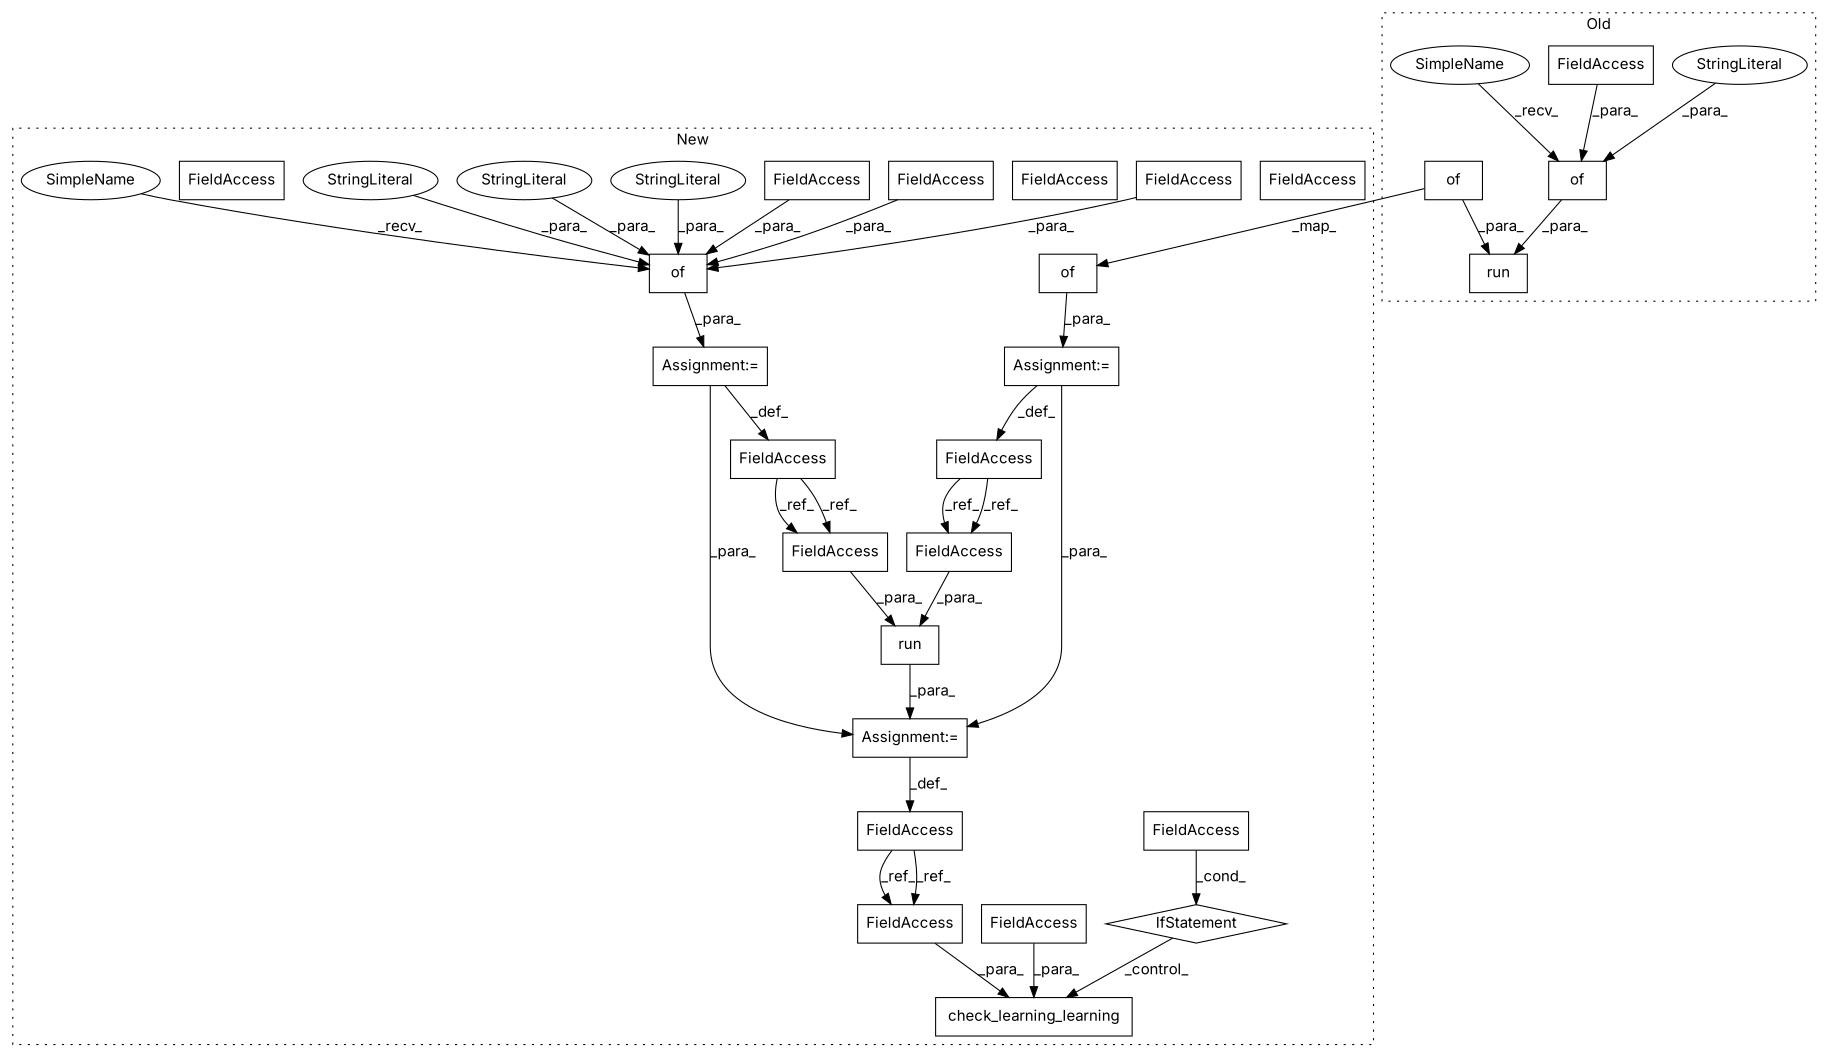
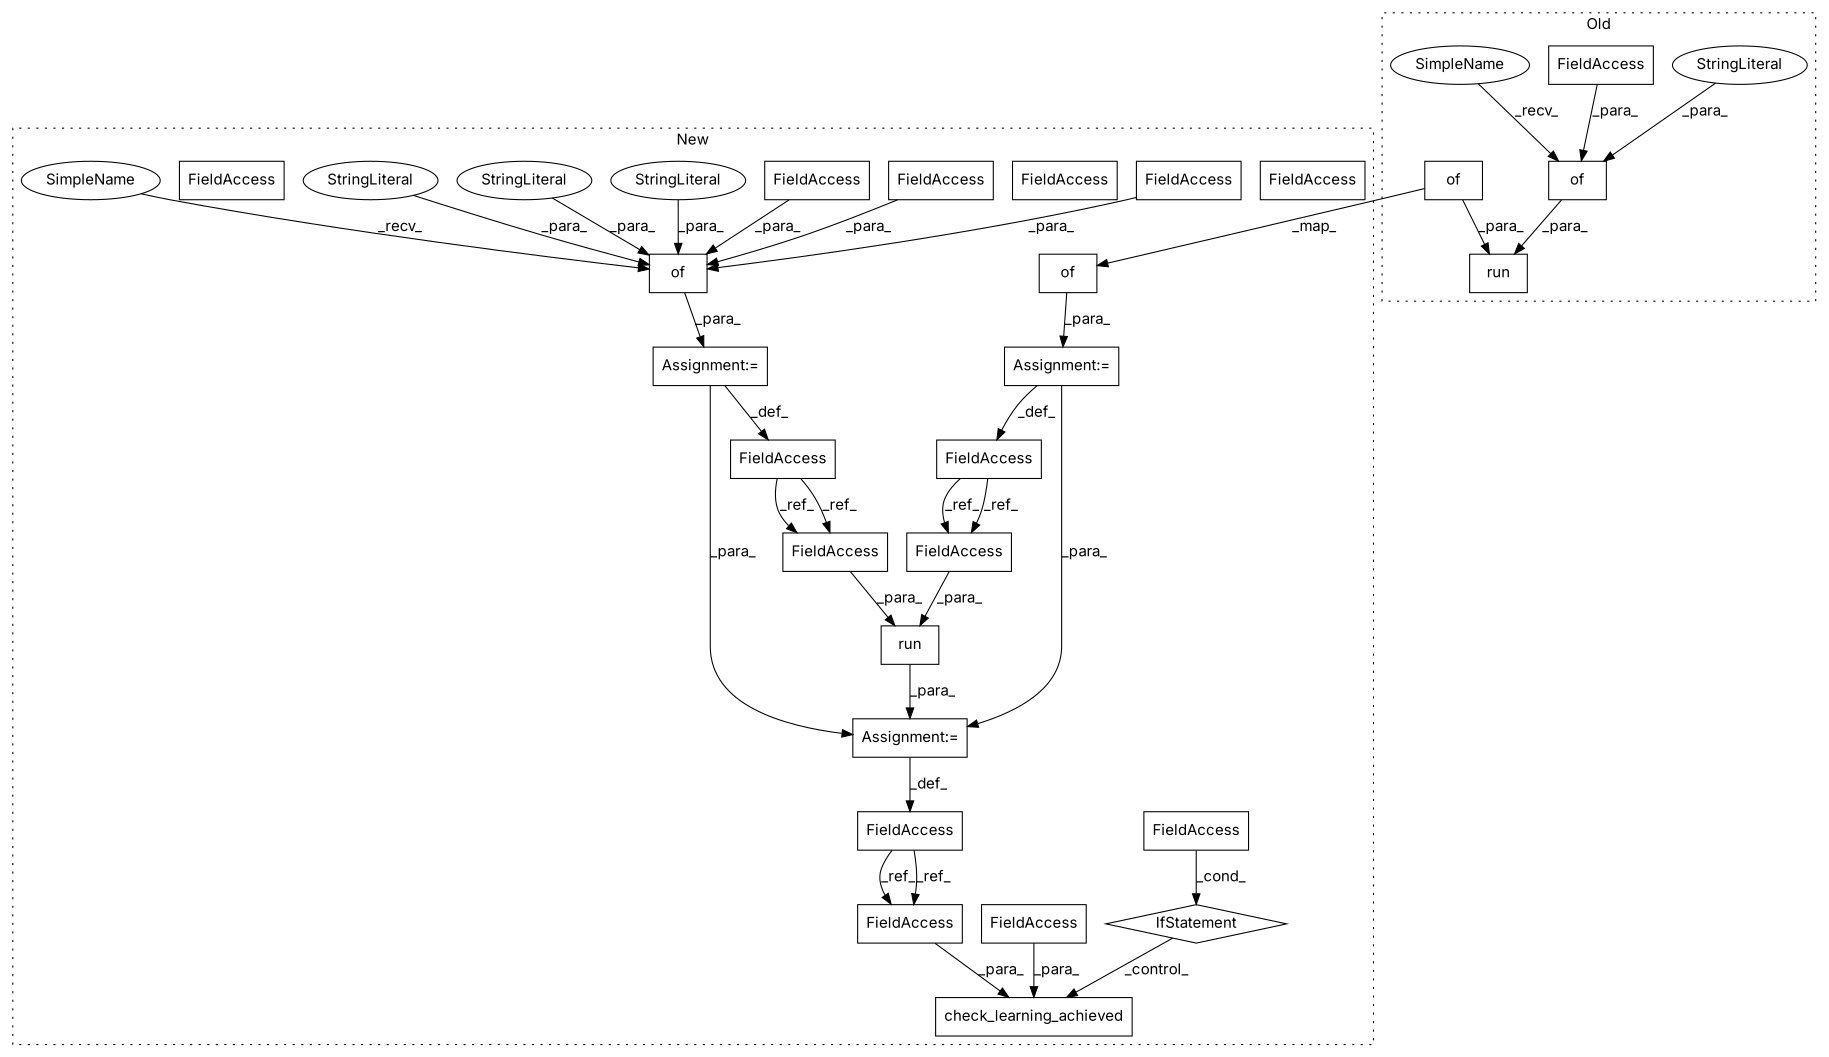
(1034, 1017) -> (1034, 1017)
